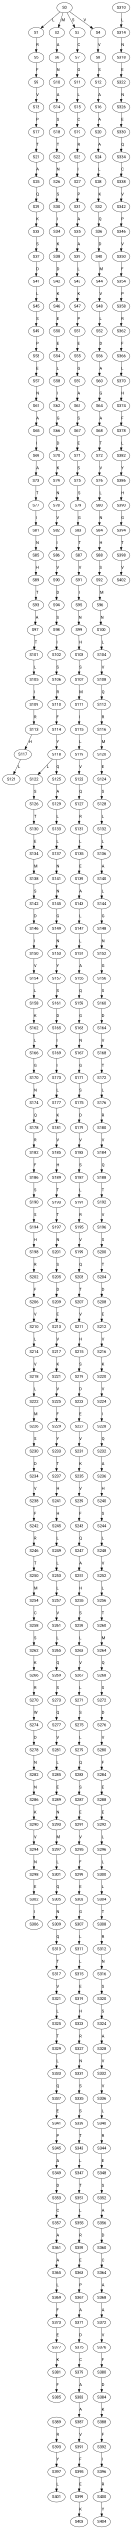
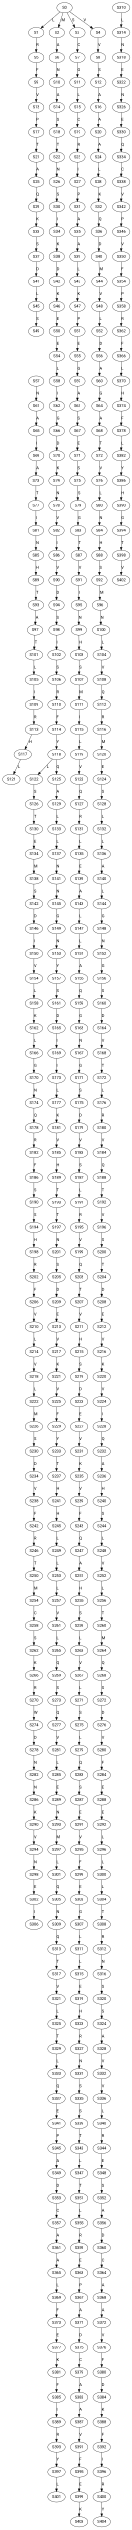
(36, 356) -> none
none -> (57, 2408)
